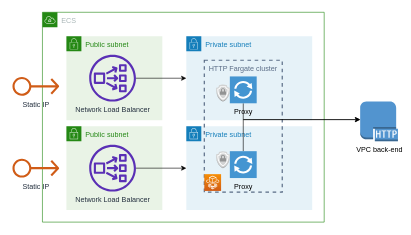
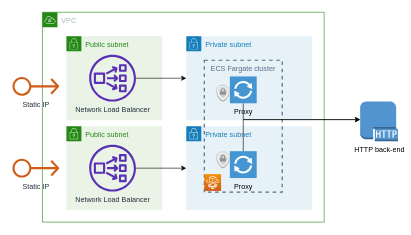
(68, 21) -> (68, 21)
(243, 68) -> (243, 68)
(380, 150) -> (380, 150)
